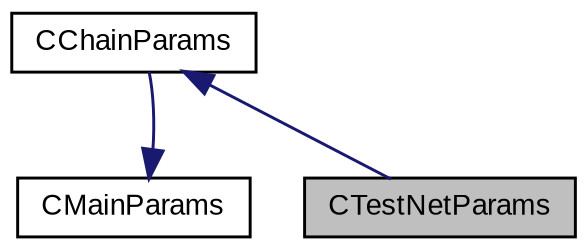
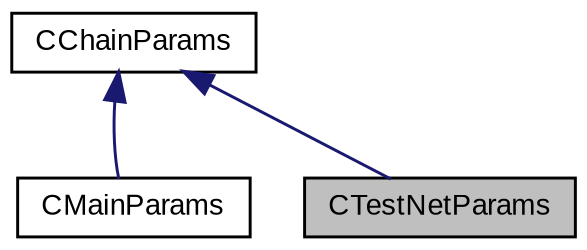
(153, 111) -> (114, 140)
